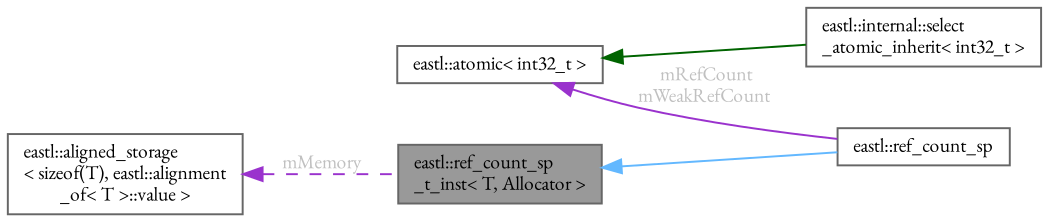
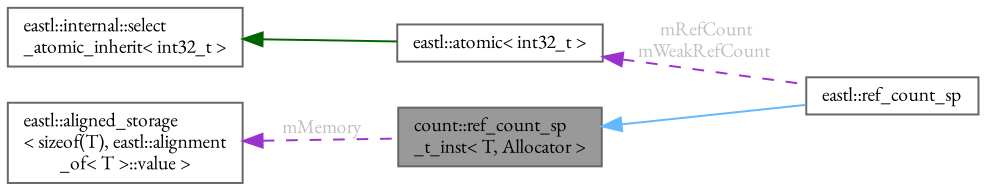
(714, 51) -> (330, 40)
(704, 120) -> (714, 72)
(500, 174) -> (500, 137)
